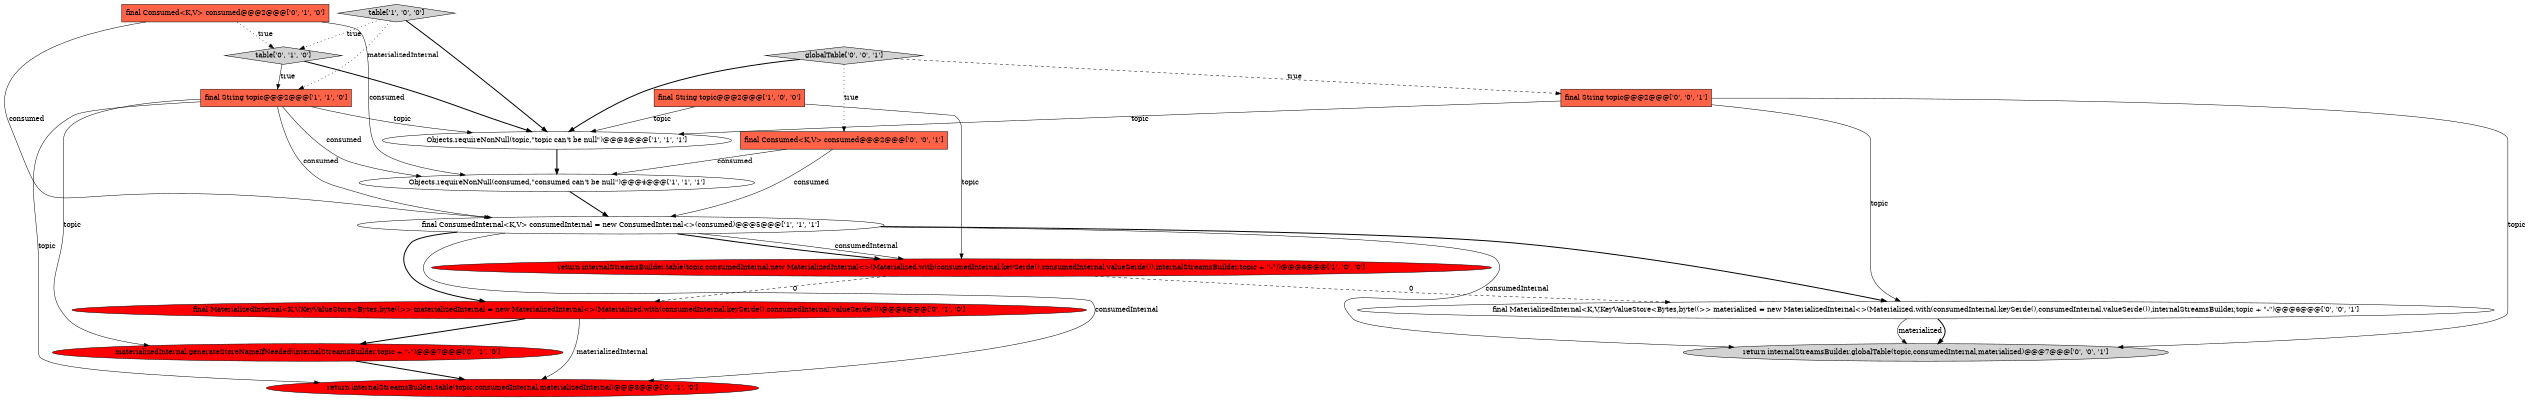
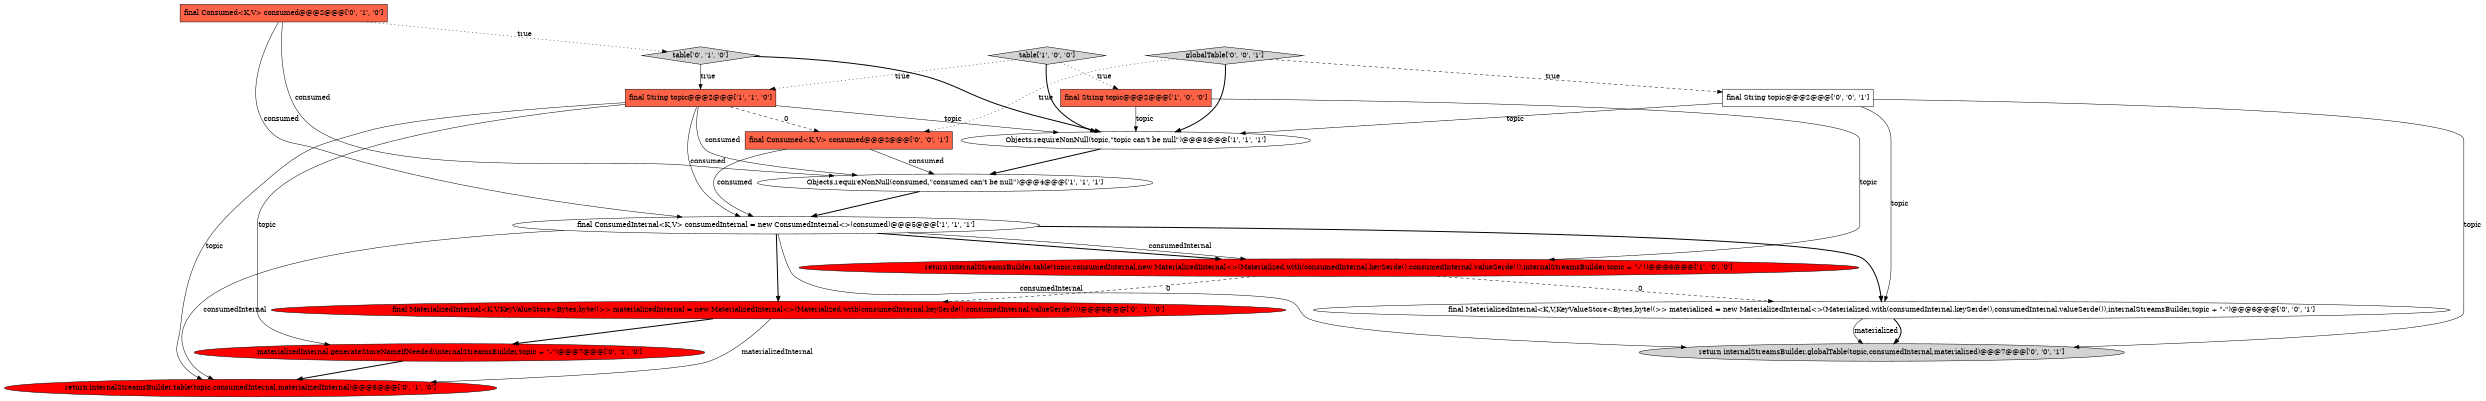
(342, 34) -> (1088, 75)
(403, 56) -> (903, 77)
(1636, 98) -> (1798, 98)
none -> (772, 119)
